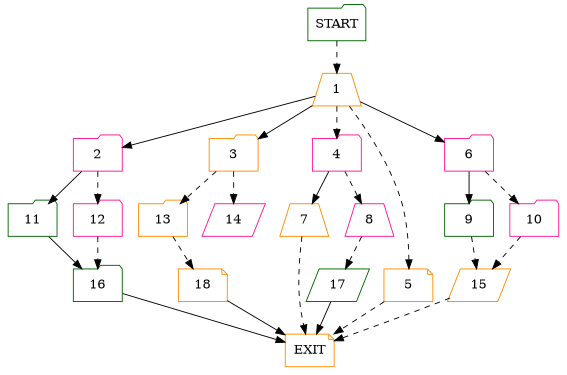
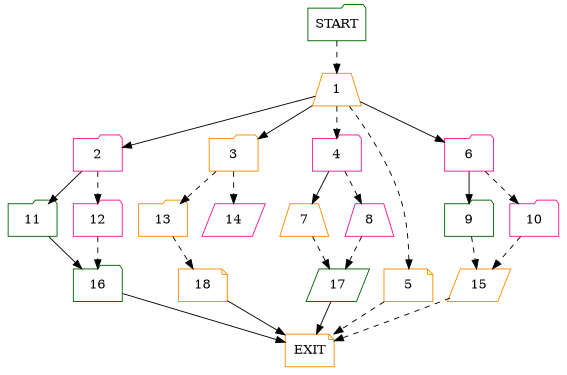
(299, 281) -> (319, 249)
